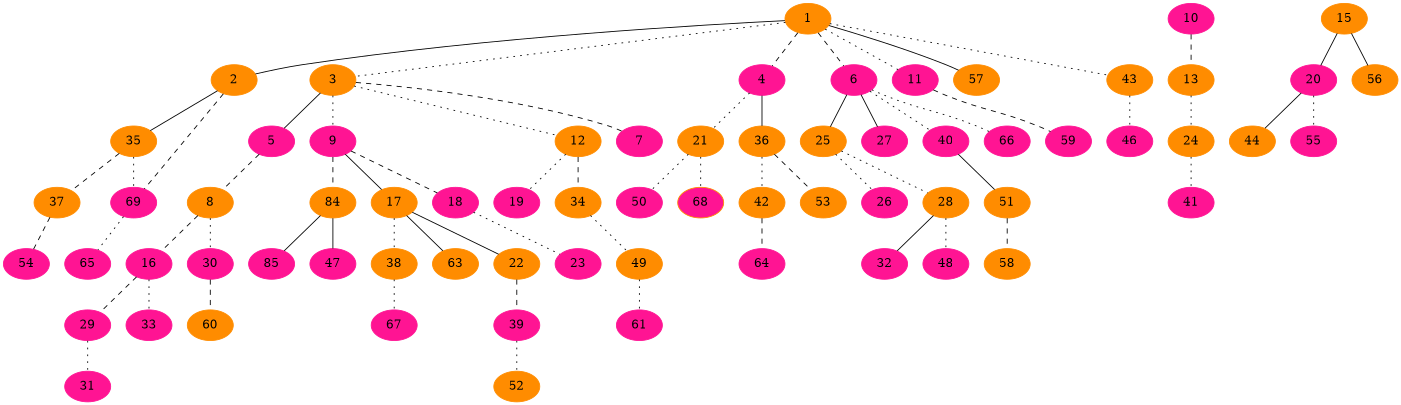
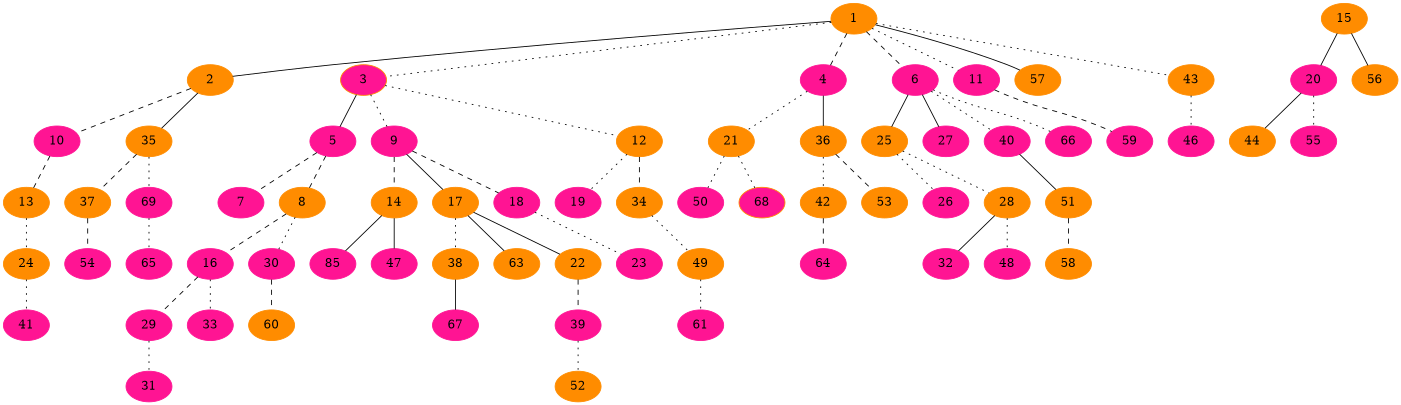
(333, 80) -> (364, 80)
(490, 99) -> (287, 172)
(184, 141) -> (134, 111)
(333, 203) -> (394, 203)
(394, 295) -> (455, 295)
